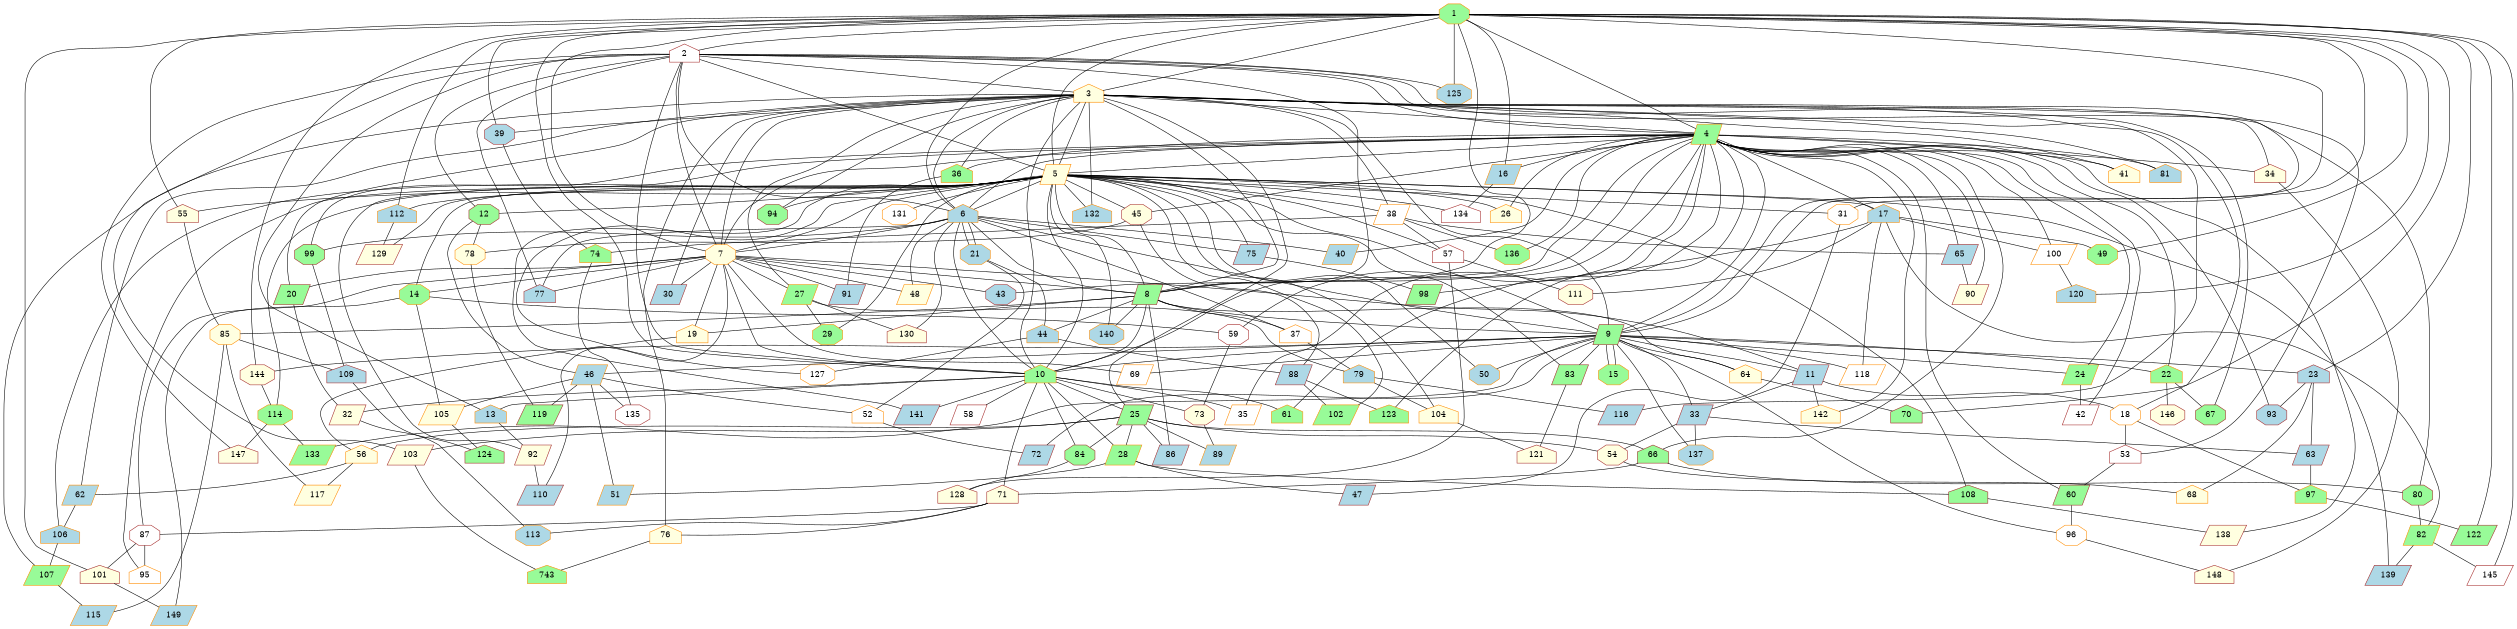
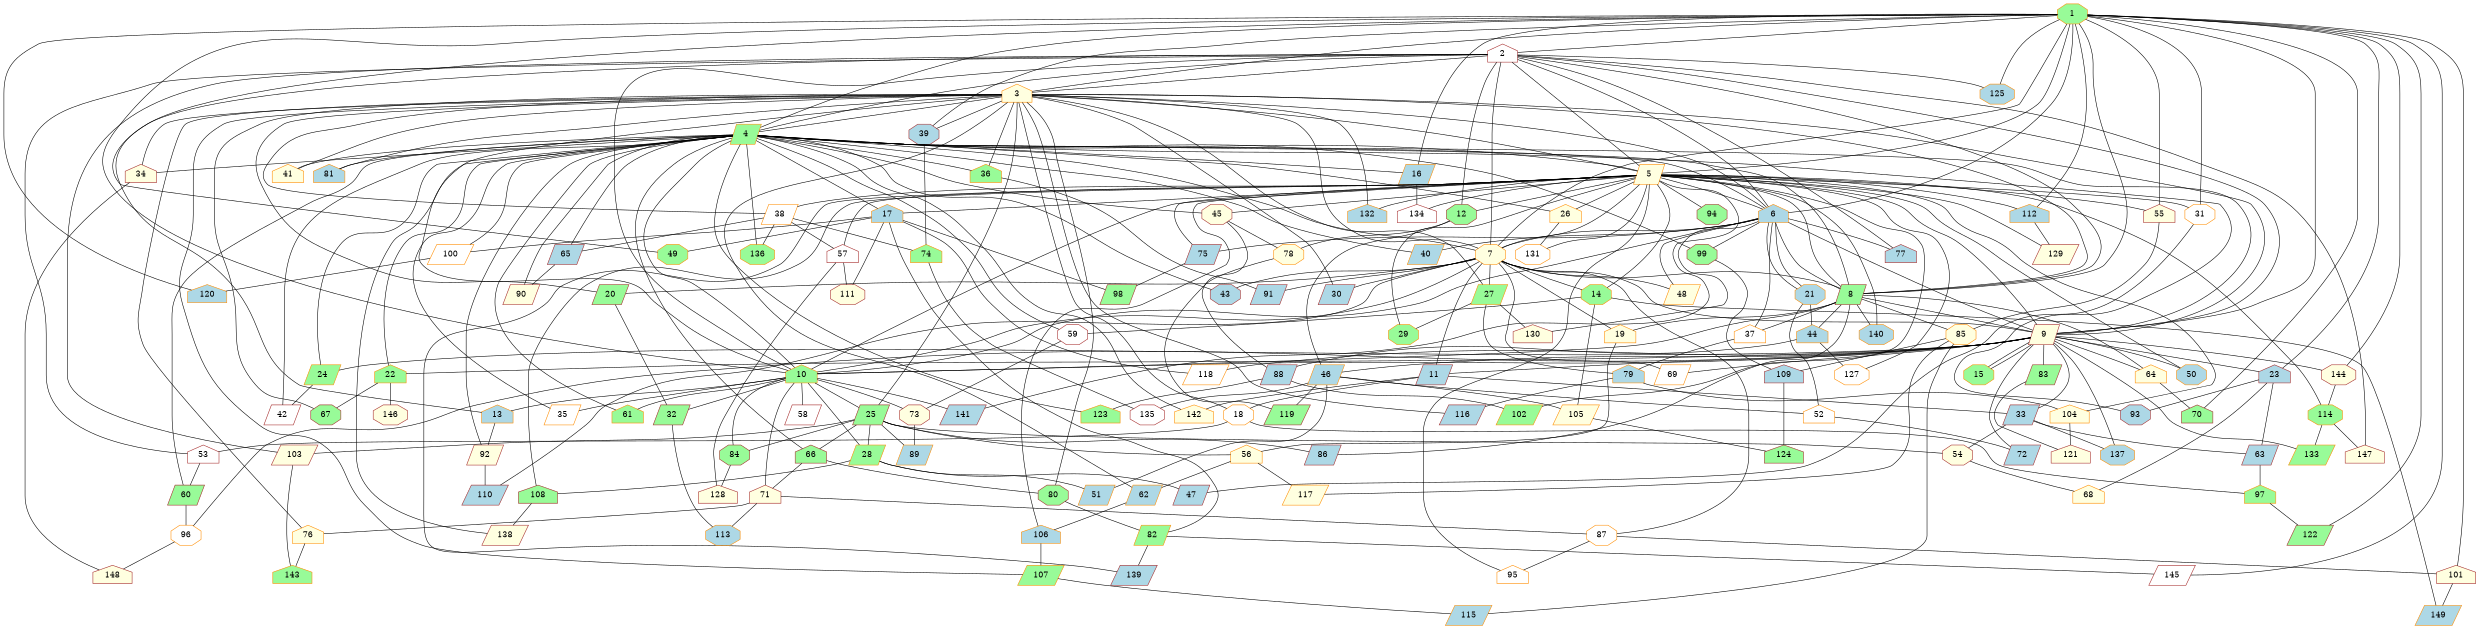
(914, 137) -> none
none -> (1552, 232)
(1314, 233) -> none
(634, 274) -> (1775, 321)
(1608, 335) -> (2044, 335)
(348, 415) -> (672, 415)
(145, 535) -> (1602, 535)
(547, 575) -> (292, 575)
